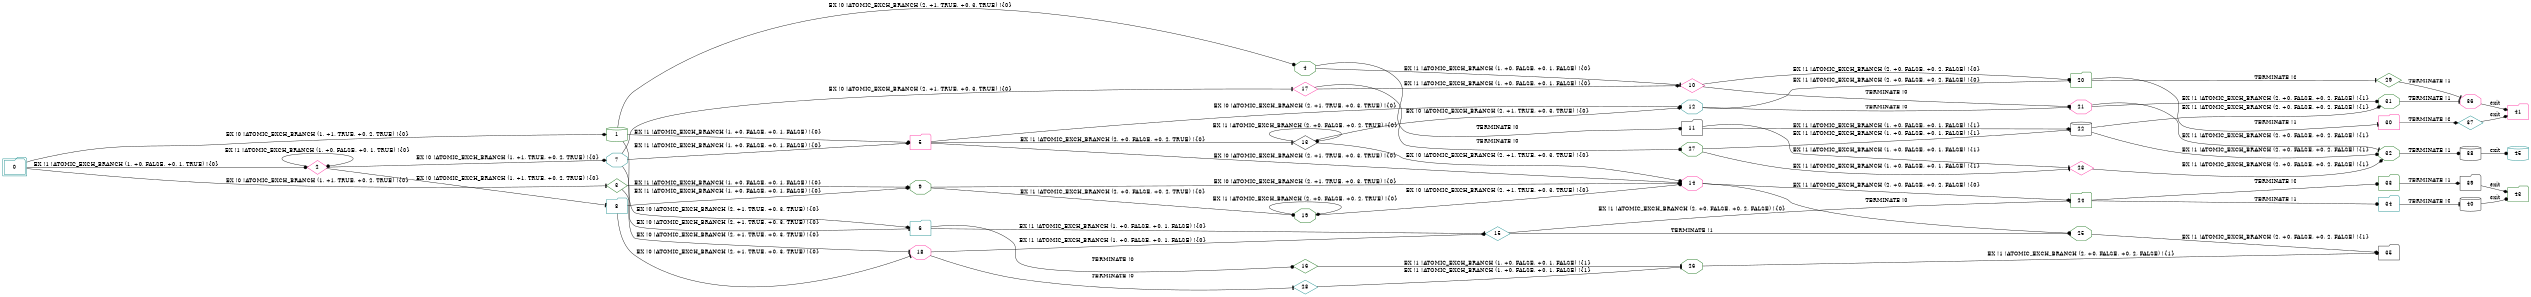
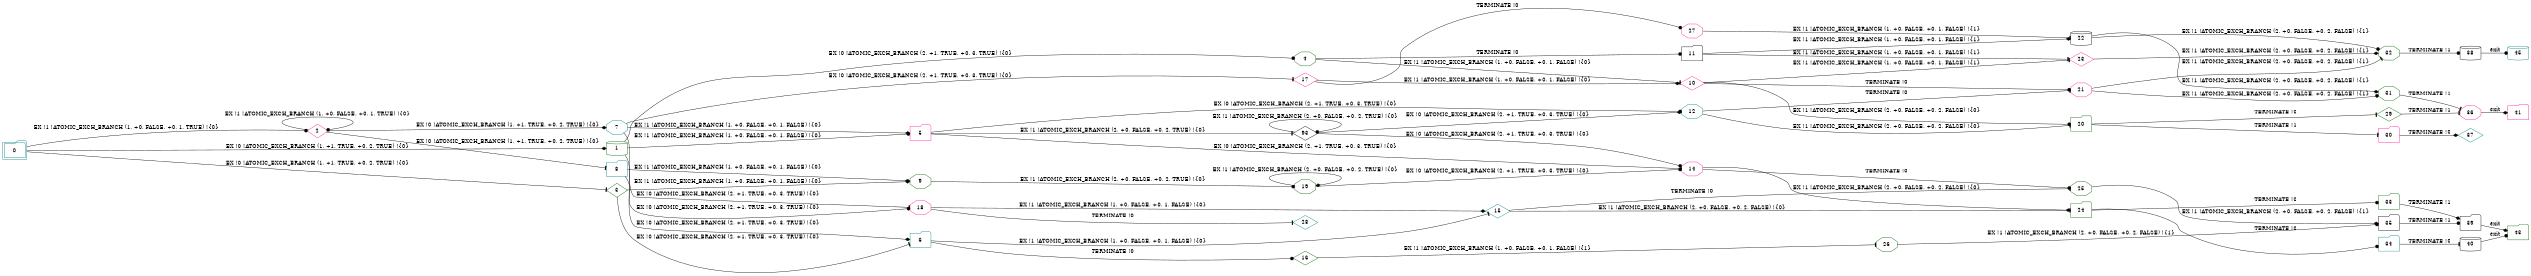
(2492, 120) -> none
(1305, 143) -> (1305, 133)
(1692, 149) -> (1692, 31)
(1885, 174) -> (1886, 72)
(1304, 185) -> none
(2276, 199) -> (2276, 229)
none -> (2428, 223)
(1692, 231) -> (1692, 191)
(1499, 279) -> none
(747, 287) -> (752, 218)
